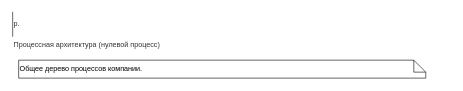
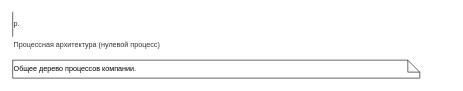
(222, 69) -> (216, 69)
